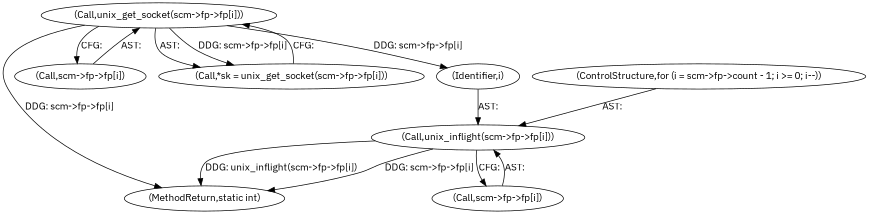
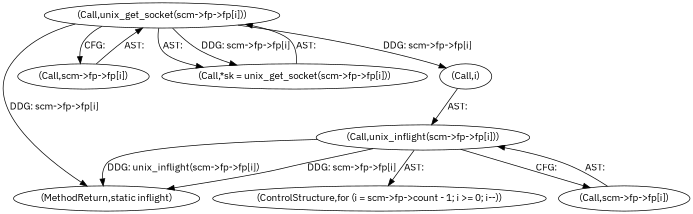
(305, 46) -> (307, 46)
(478, 76) -> (466, 76)
(591, 106) -> (403, 165)
(205, 198) -> (107, 198)
